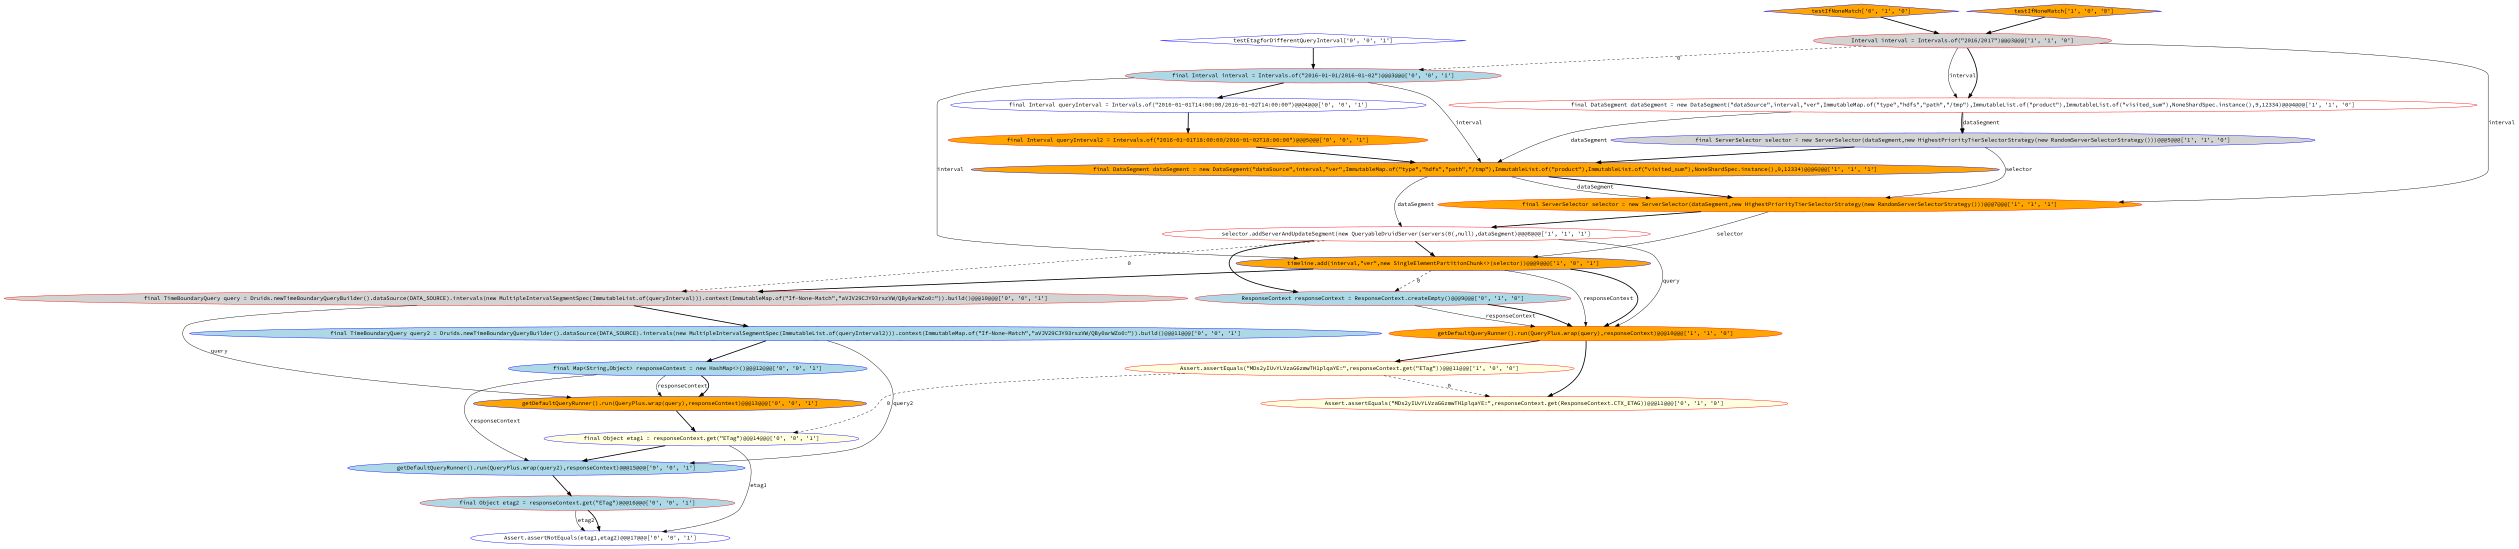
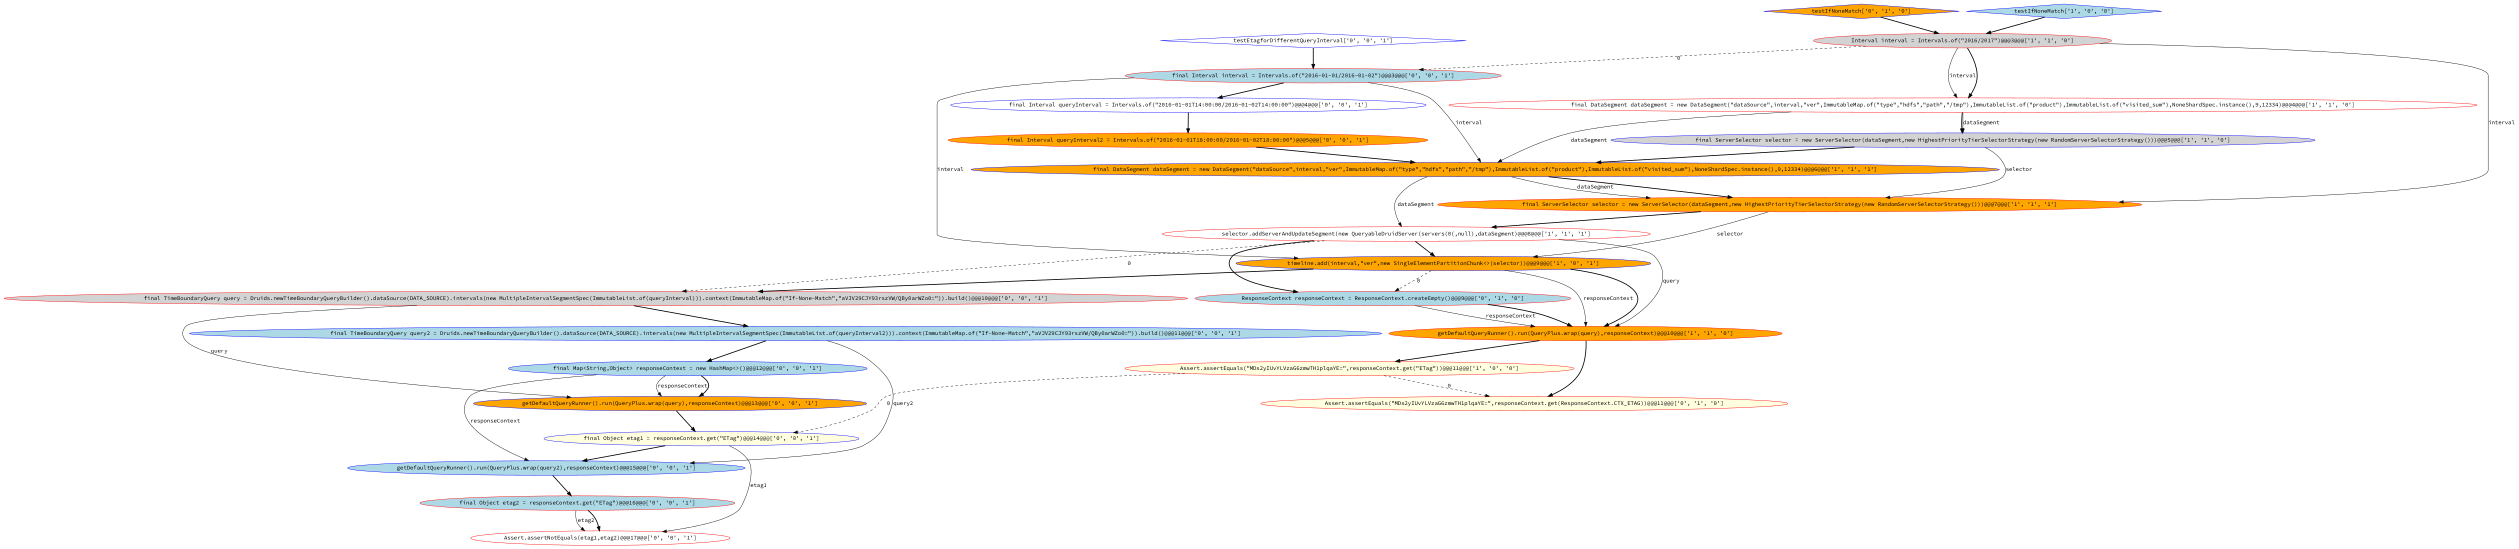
(2064, 11) -> (2064, 11)
(600, 538) -> (600, 538)
